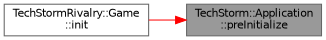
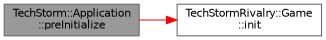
(162, 20) -> (153, 20)
